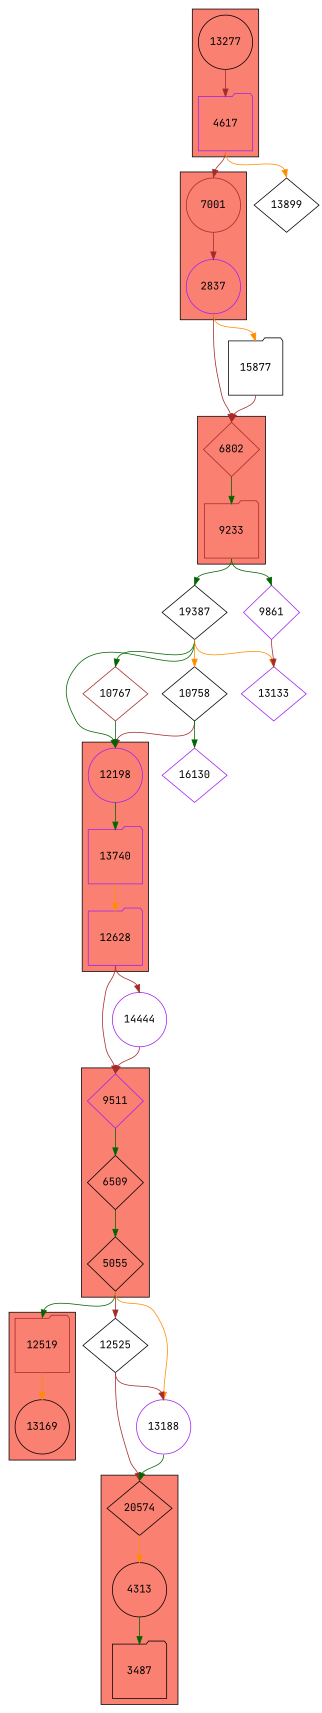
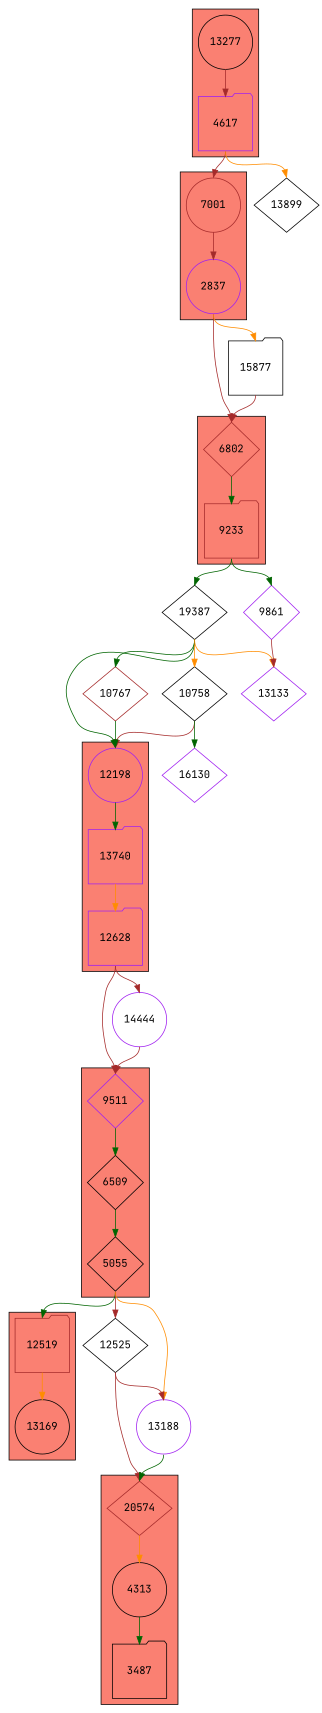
(140, 1508) -> (140, 1508)
